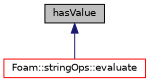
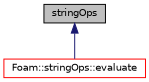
(75, 14) -> (75, 14)
